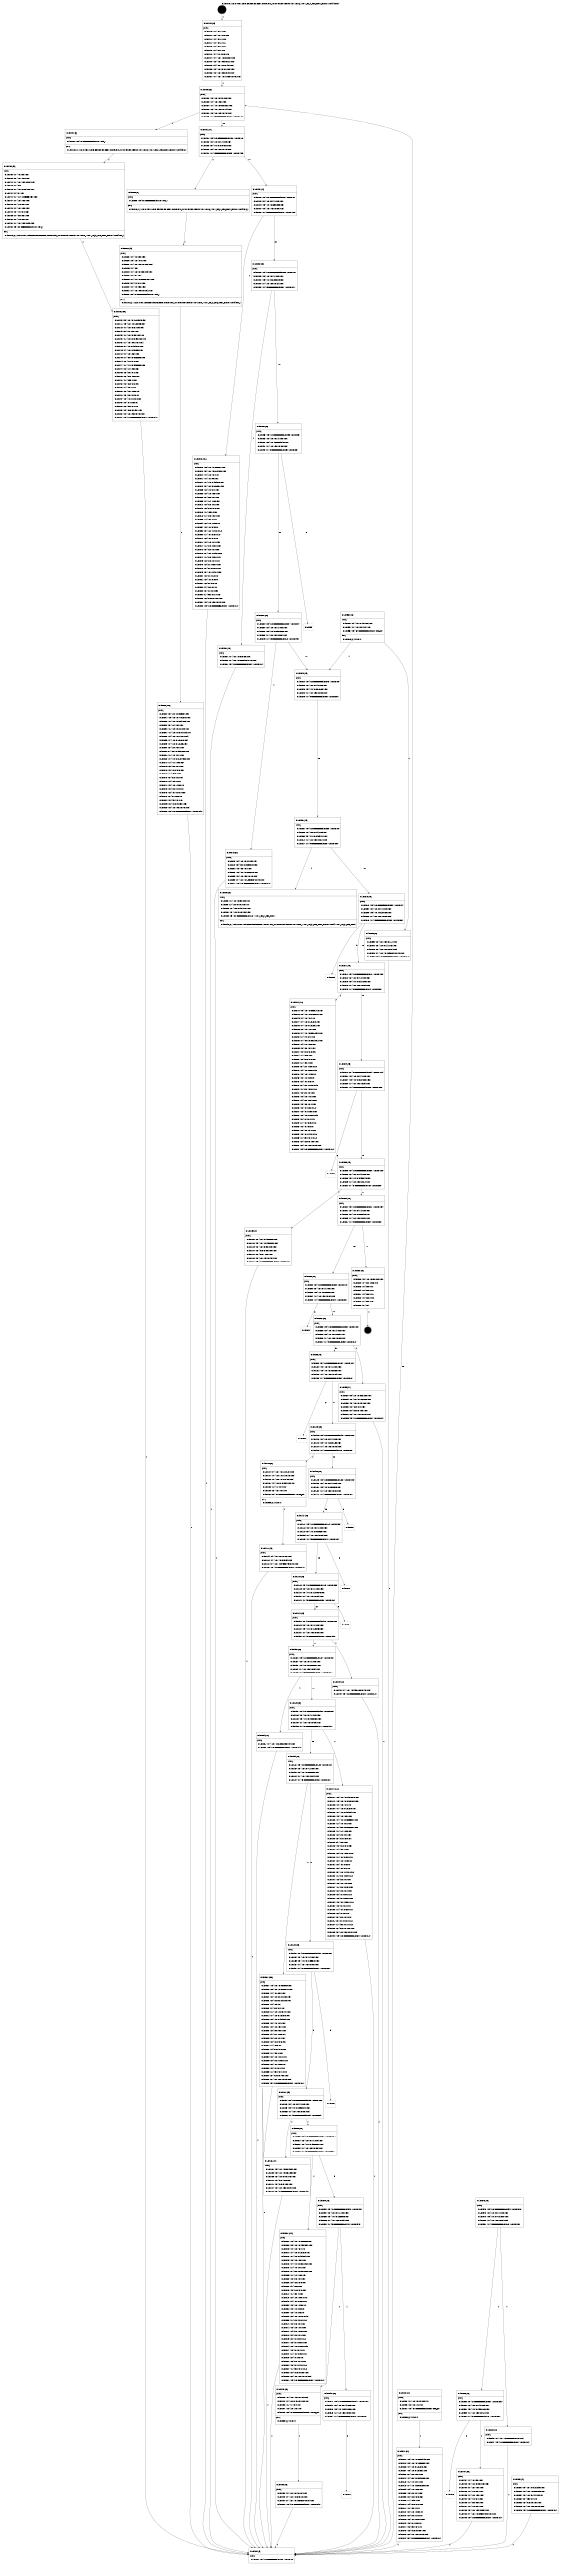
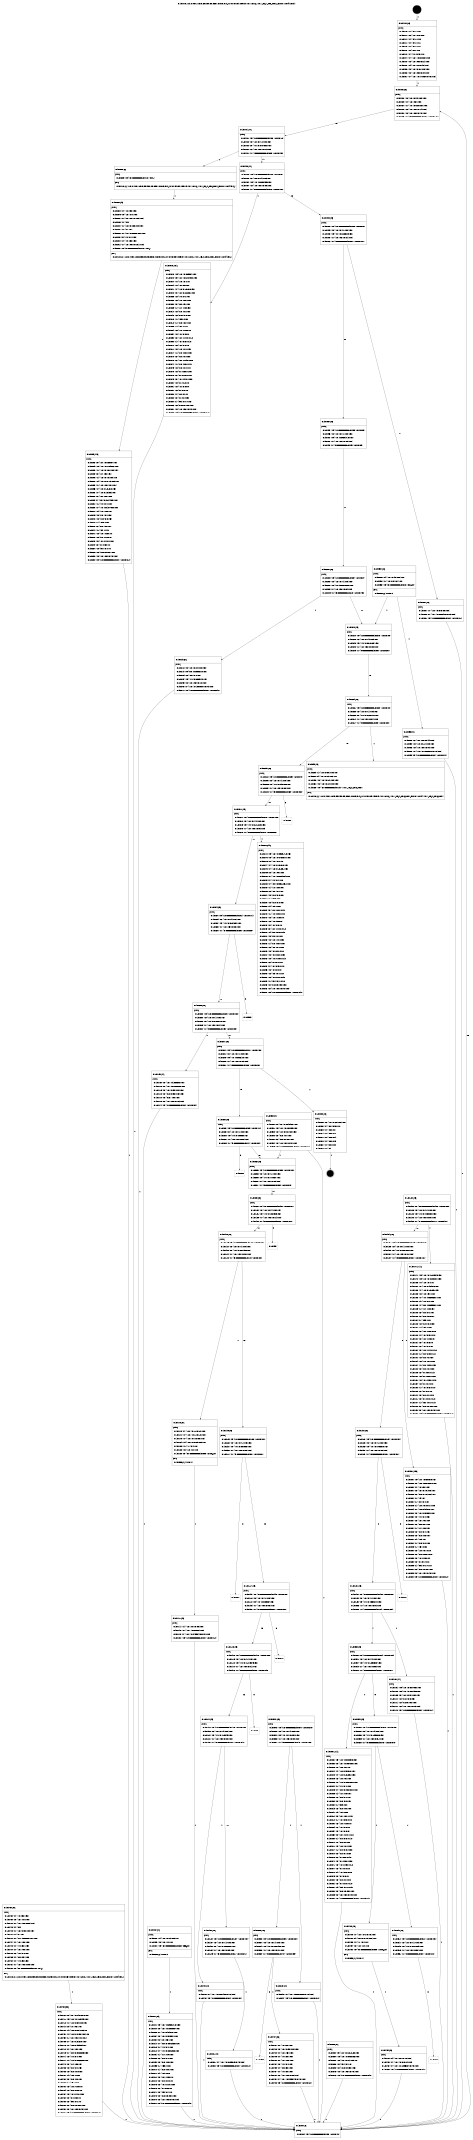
(126, 142) -> none
(308, 627) -> none
(361, 1363) -> (280, 1154)
(312, 1687) -> none
